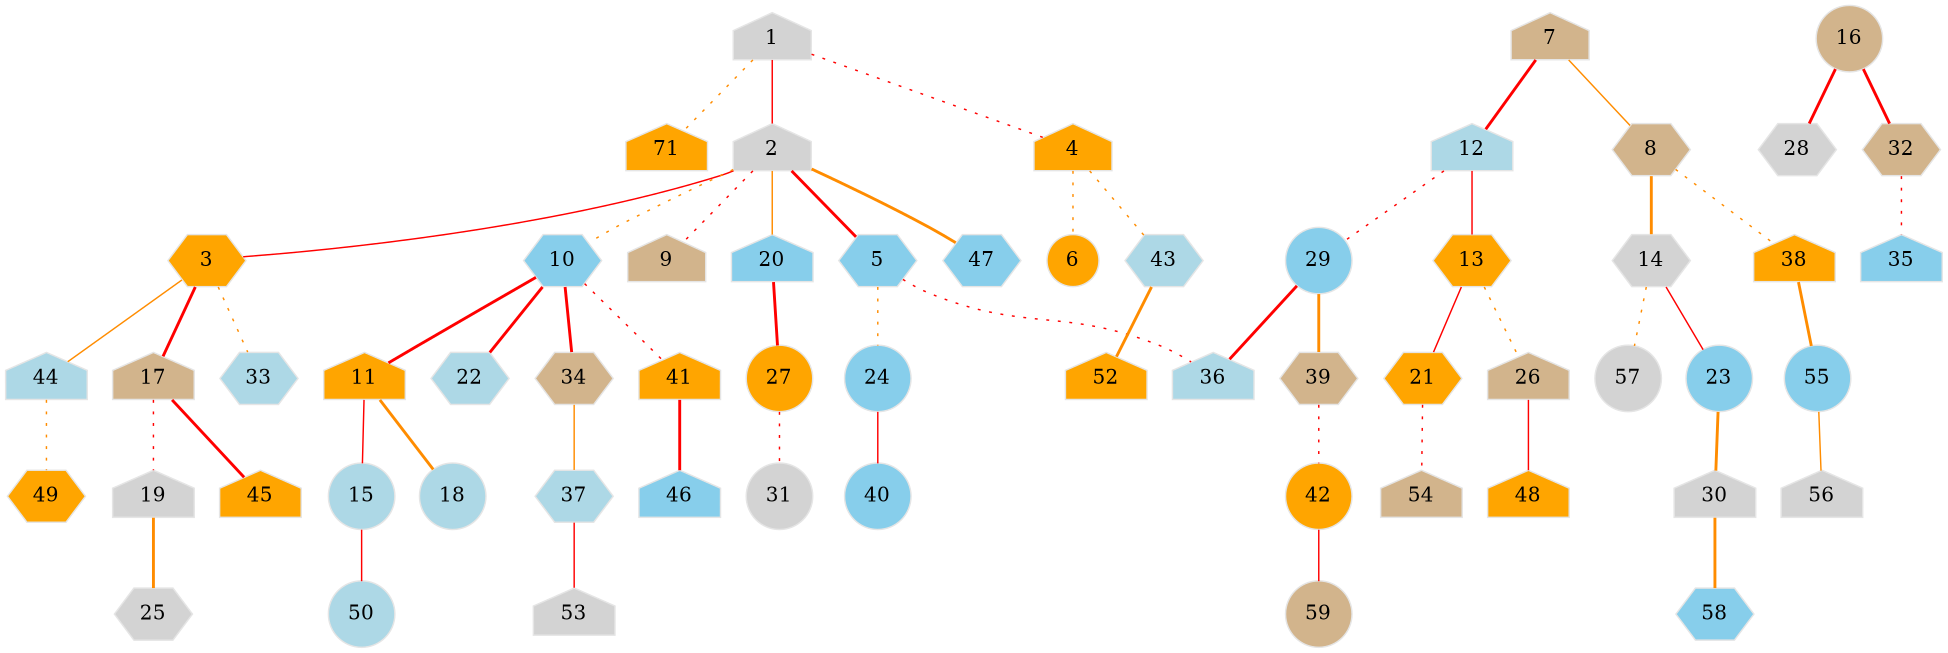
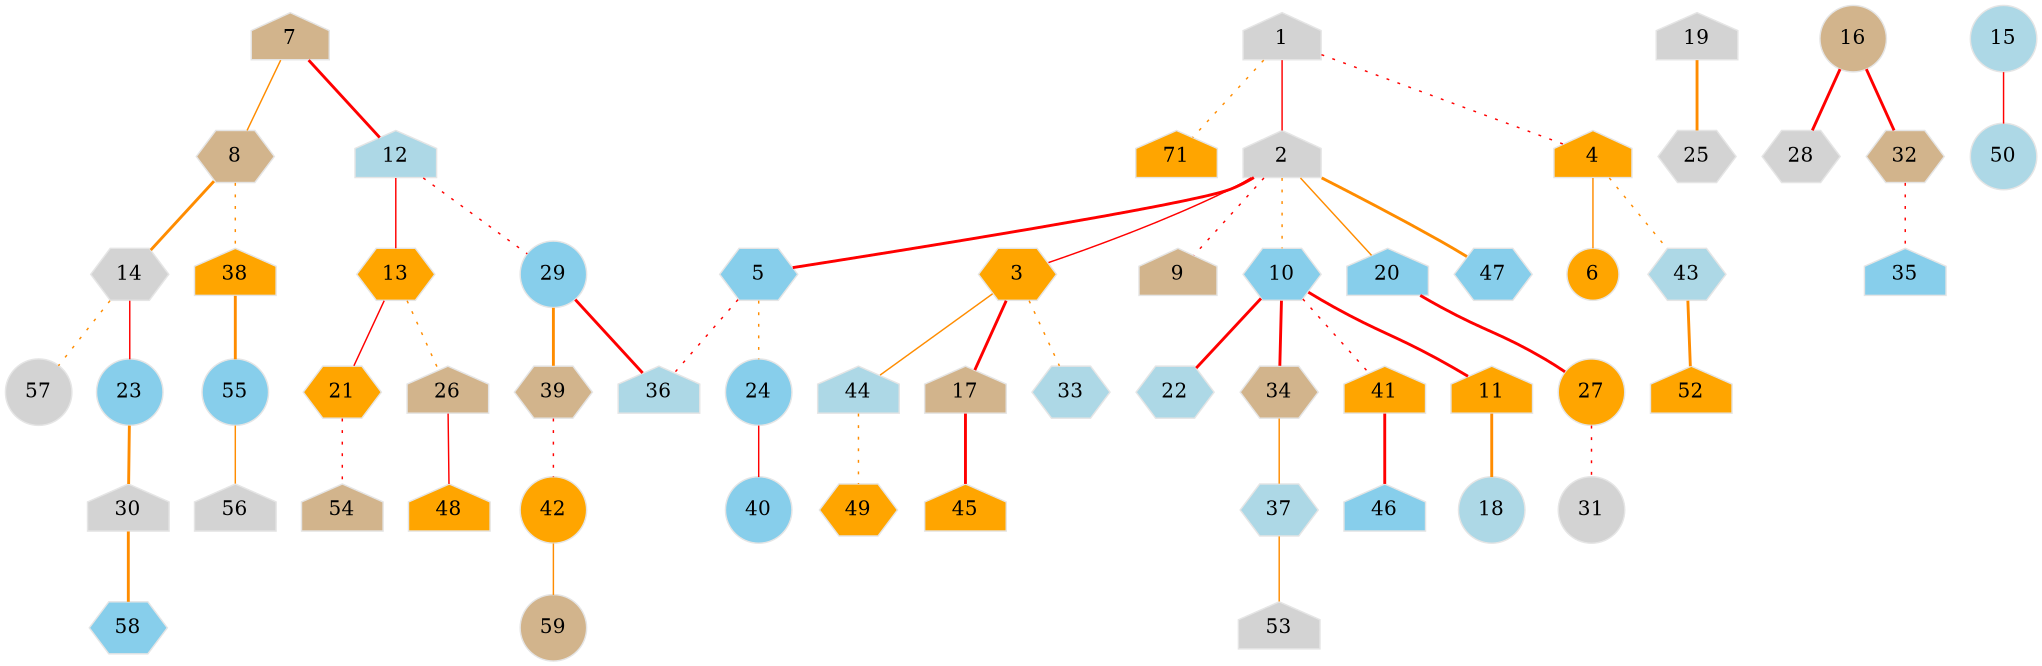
(1073, 203) -> (1593, 213)
(363, 432) -> none
(153, 435) -> none
(574, 555) -> (1279, 569)
(1319, 555) -> (553, 569)
